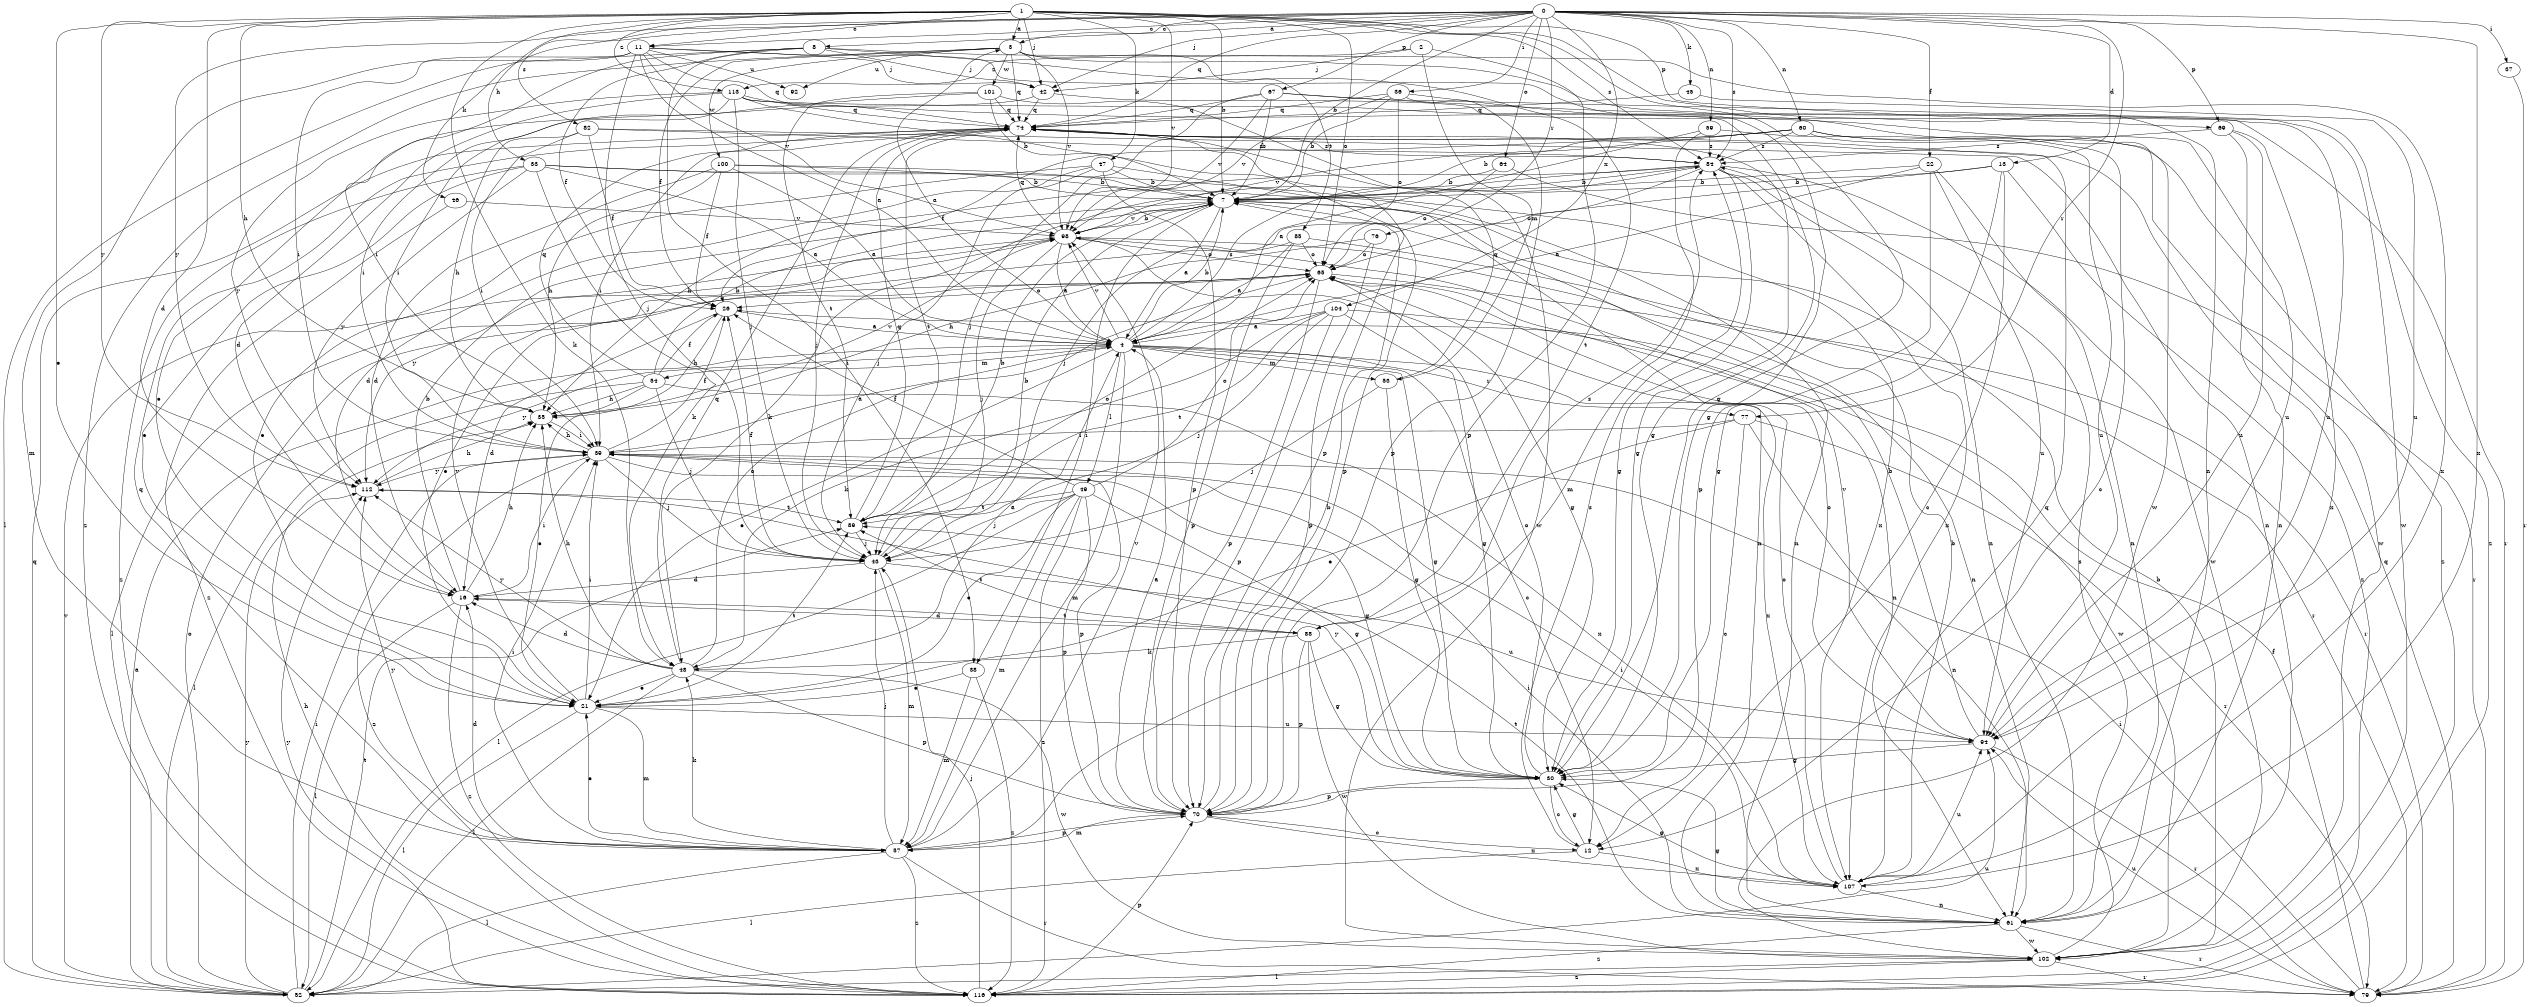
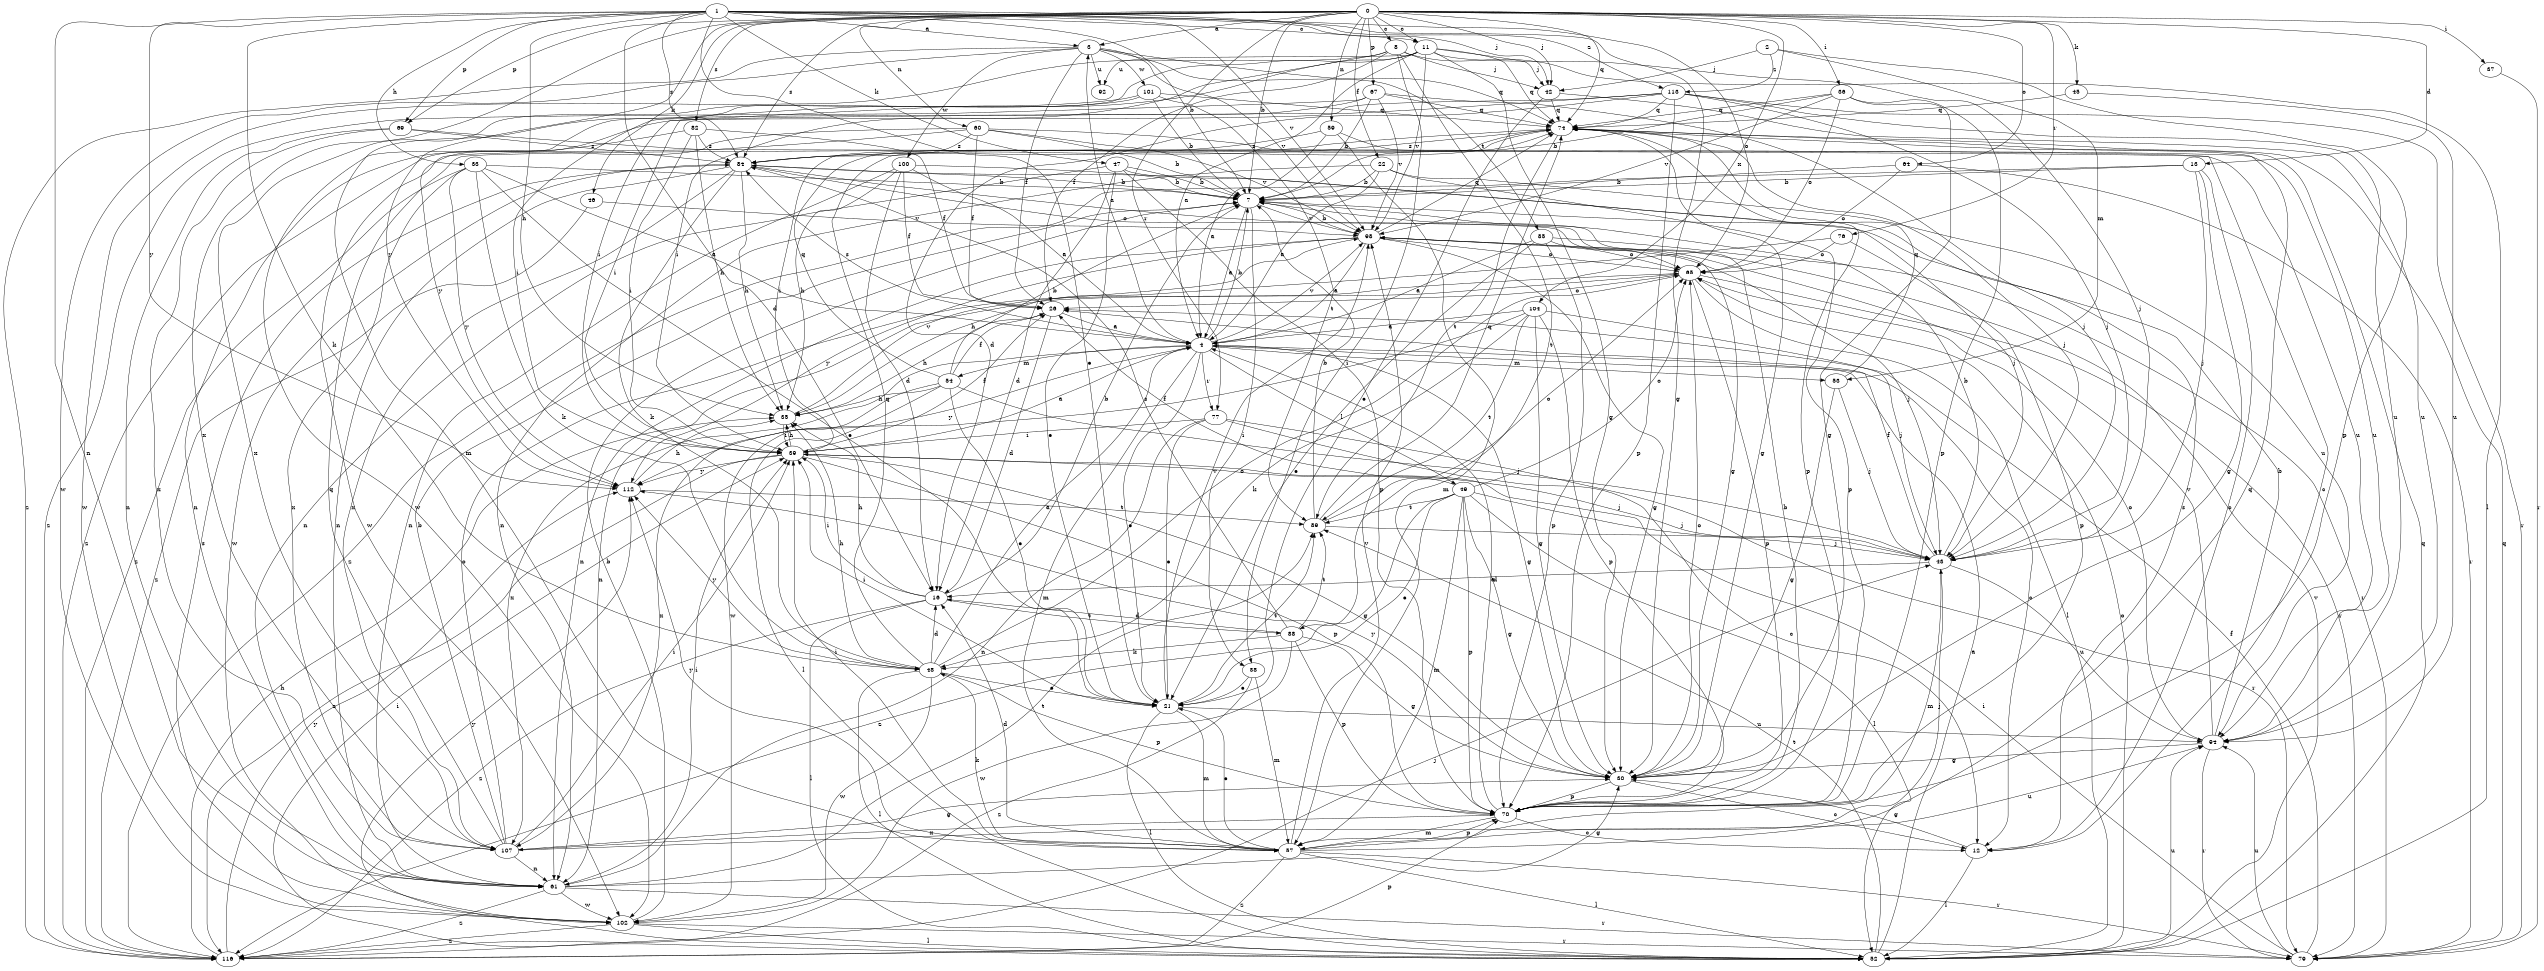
(1681, 867) -> none
